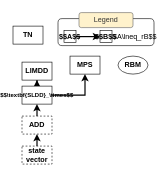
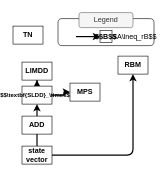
(106, 20) -> (106, 20)
(70, 37) -> none
(85, 65) -> (85, 92)
(133, 65) -> (133, 65)
(37, 125) -> (37, 125)
(37, 141) -> (37, 138)
(37, 155) -> (37, 155)
none -> (129, 155)
